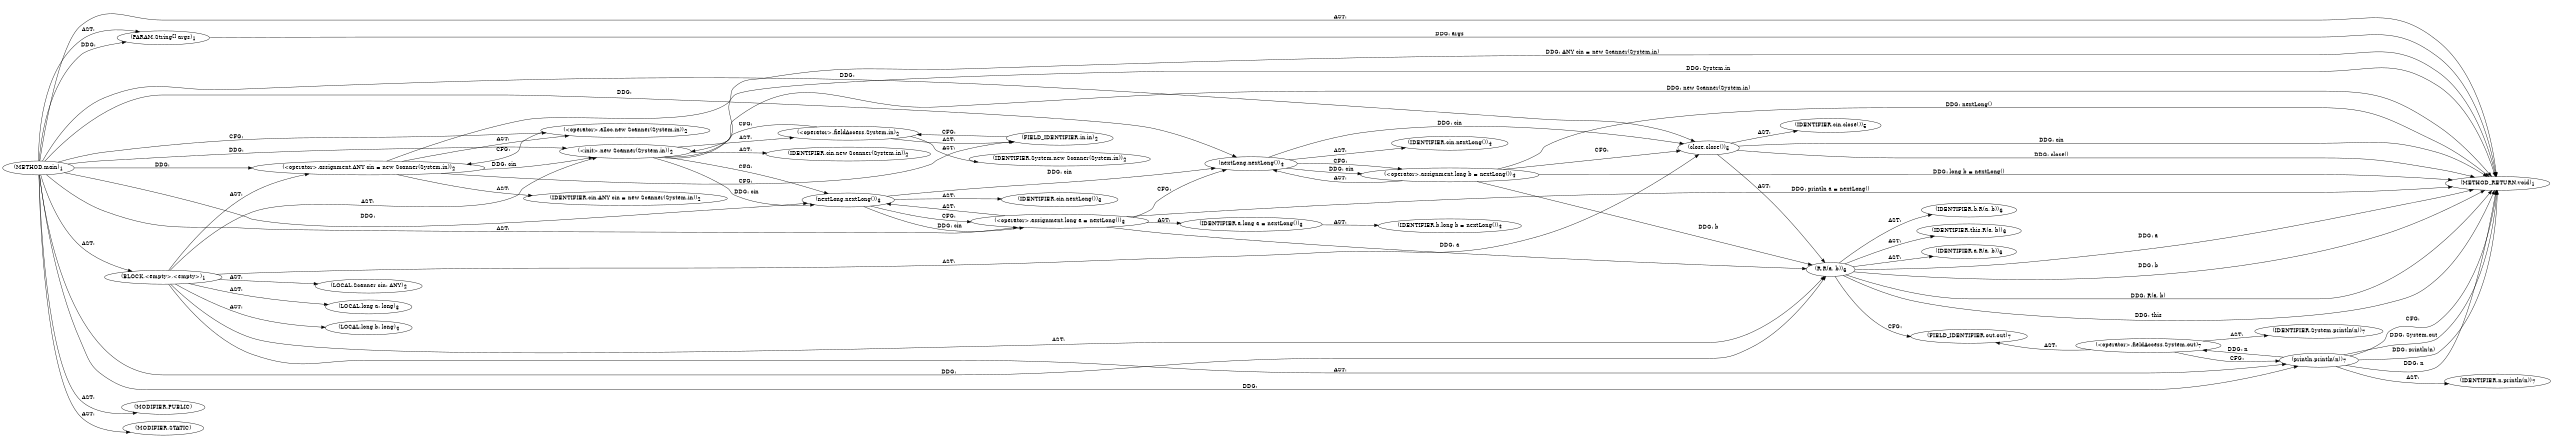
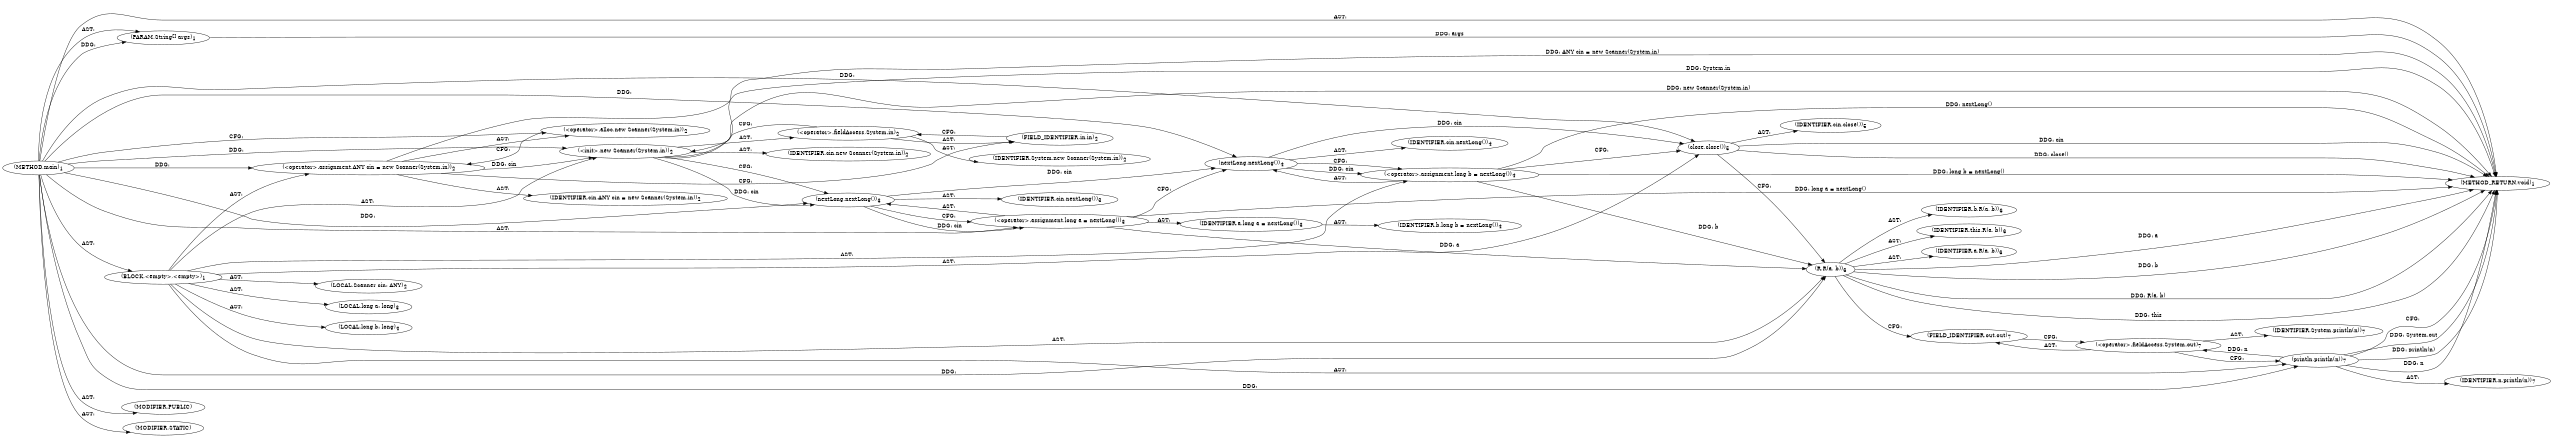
(1765, 186) -> (1765, 186)
(1831, 189) -> (1831, 189)
none -> (806, 259)
none -> (2051, 341)
